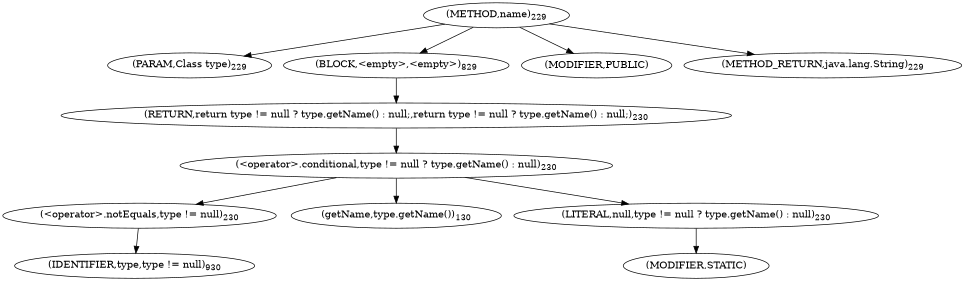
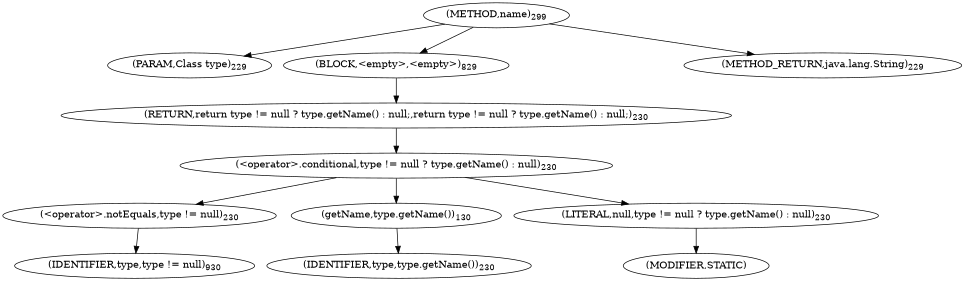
(539, 14) -> (539, 14)
(597, 65) -> none
none -> (399, 266)
